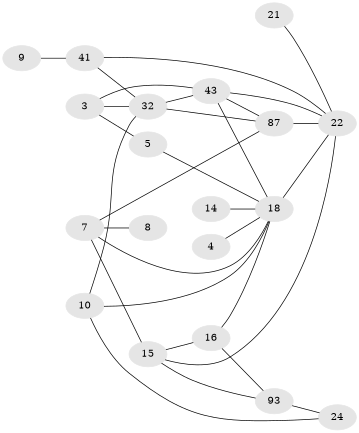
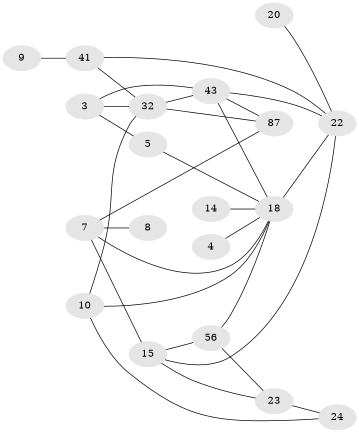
(274, 15) -> (274, 15)
(306, 123) -> none
(211, 338) -> (211, 338)
(274, 401) -> (274, 401)
